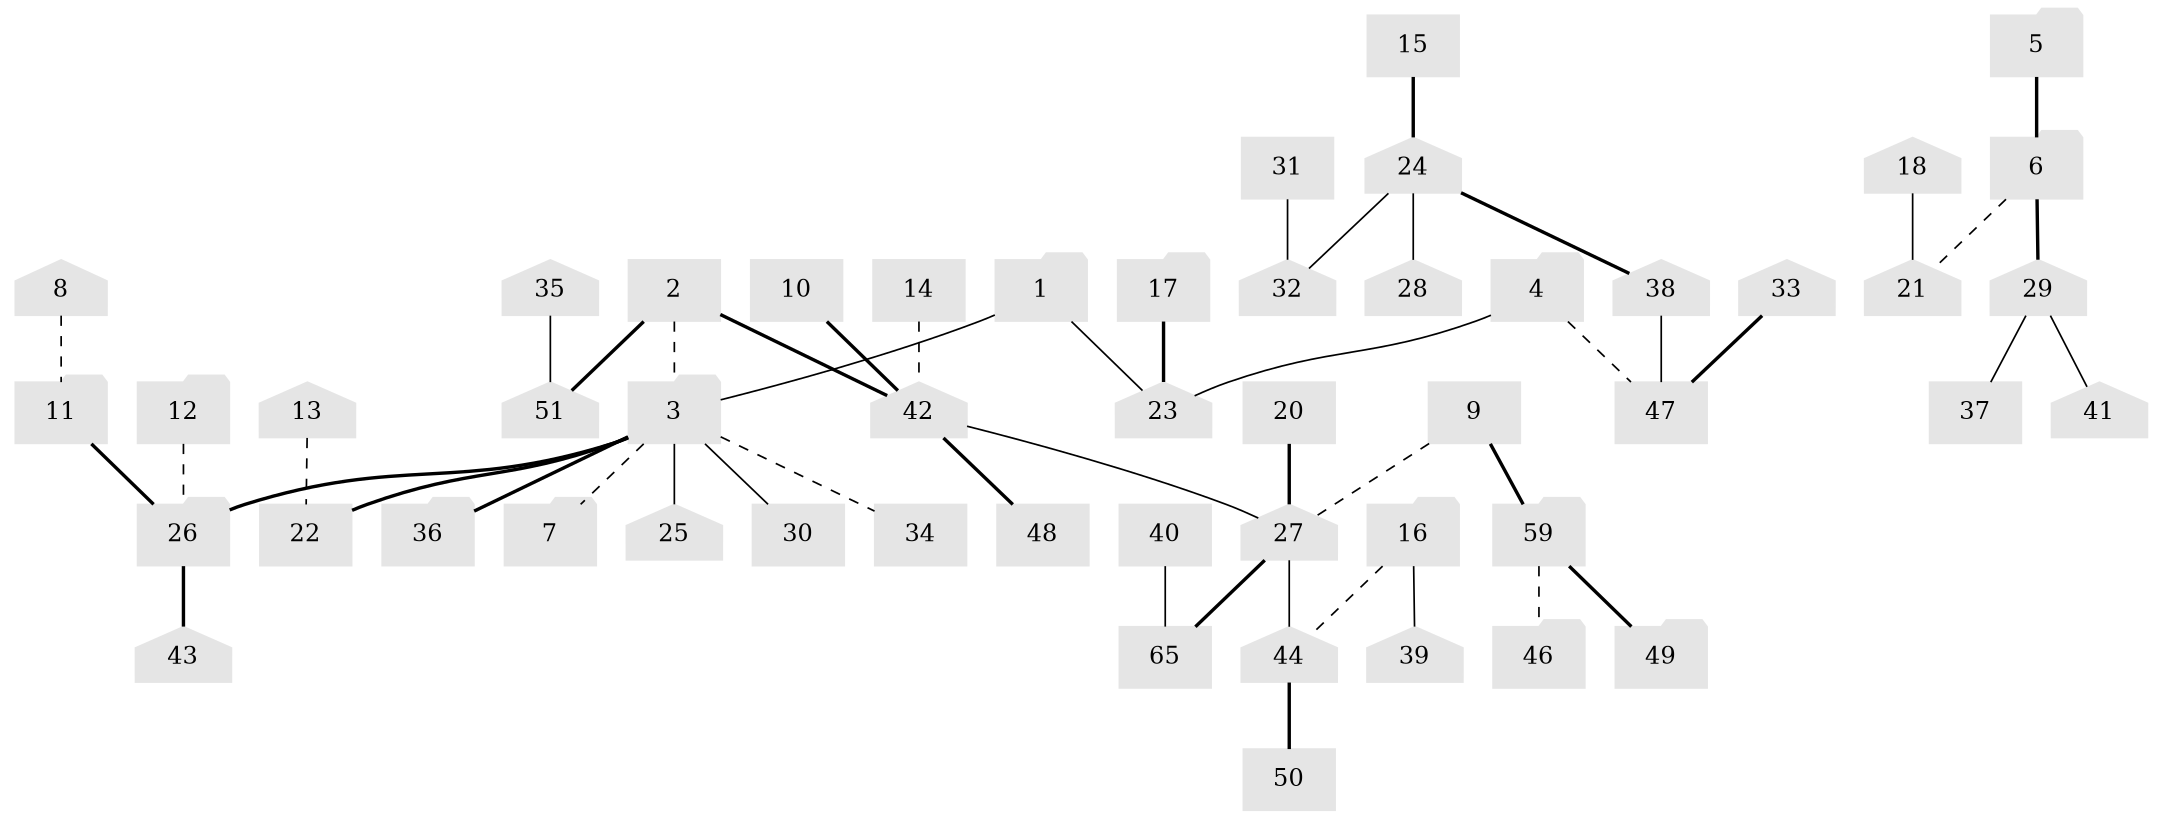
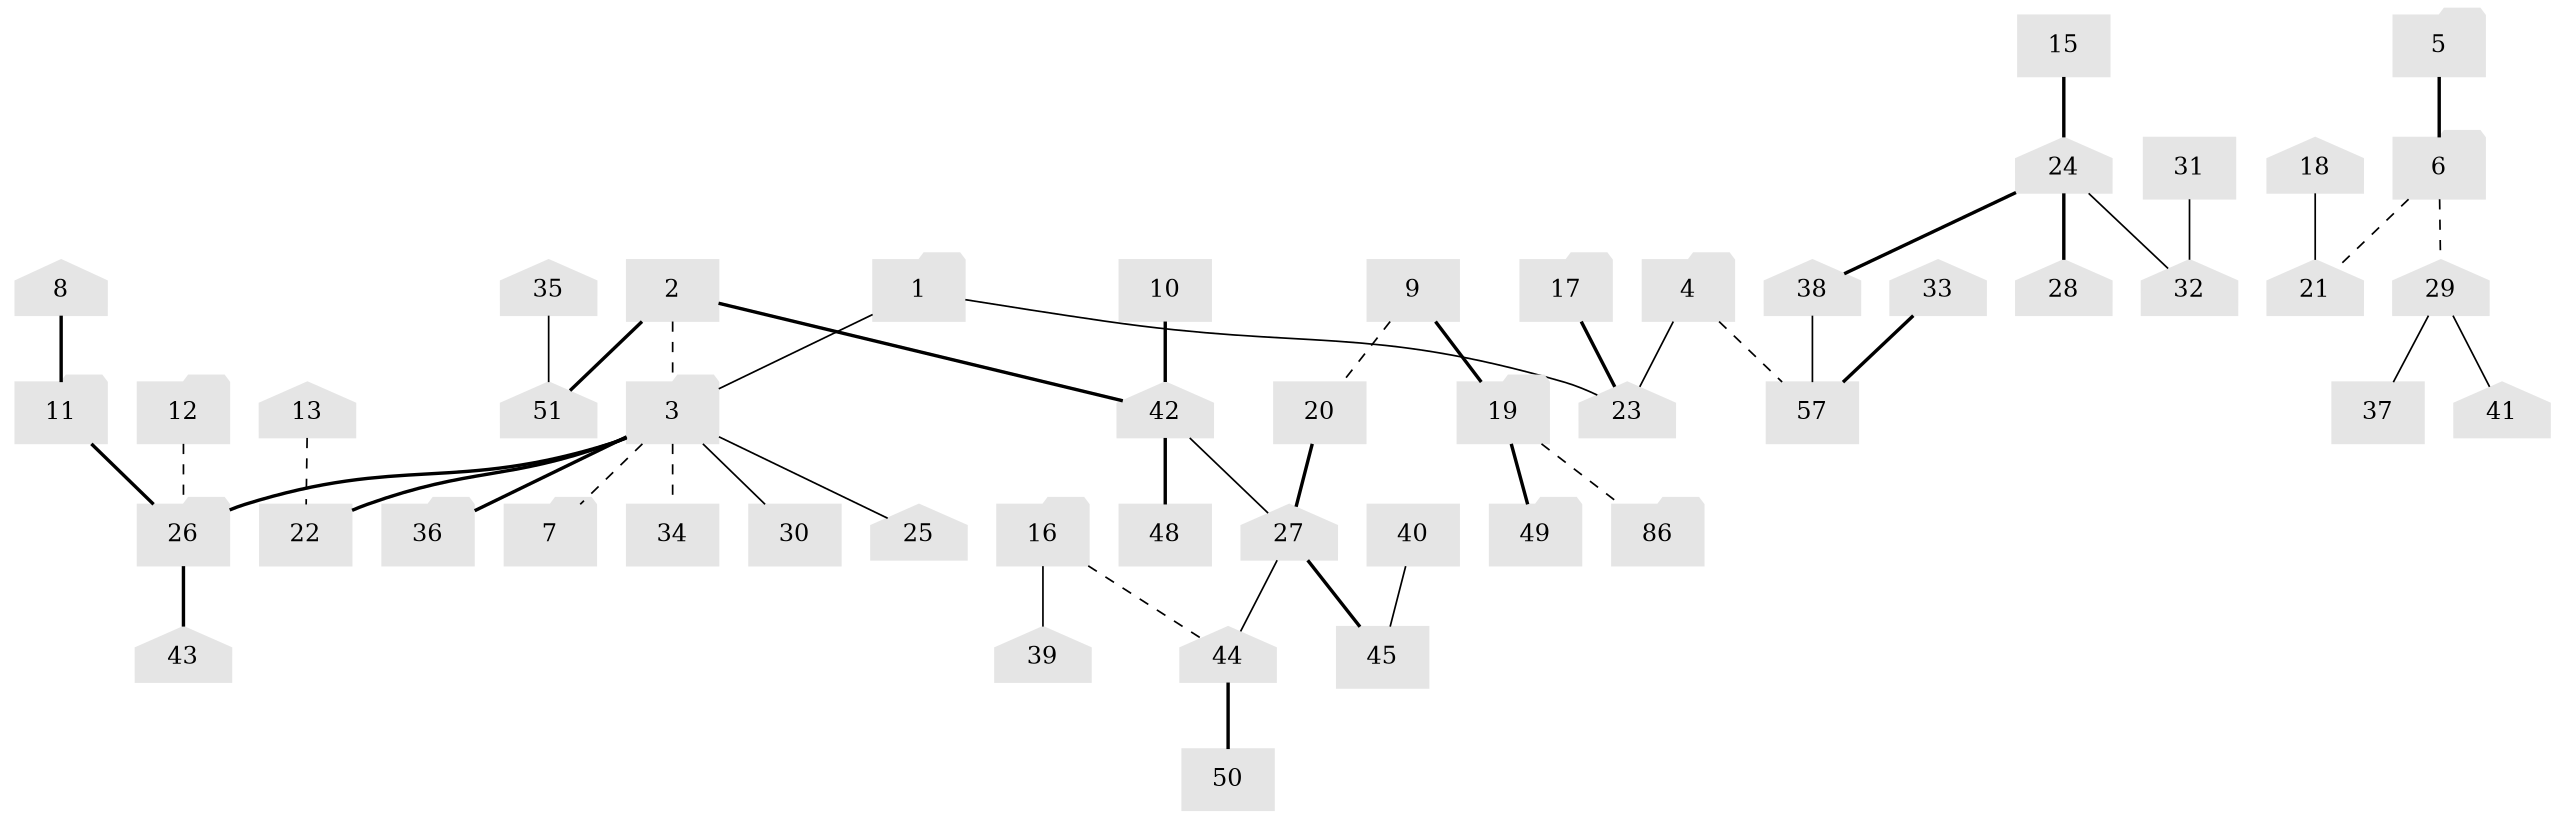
(1413, 227) -> (2064, 227)
(2037, 229) -> (2440, 229)
(919, 290) -> none
(61, 349) -> (61, 349)
(1661, 413) -> (1812, 413)
(1373, 480) -> (1364, 355)
(1539, 535) -> (1503, 413)
(1165, 657) -> (1383, 657)
(1539, 657) -> (1658, 535)
